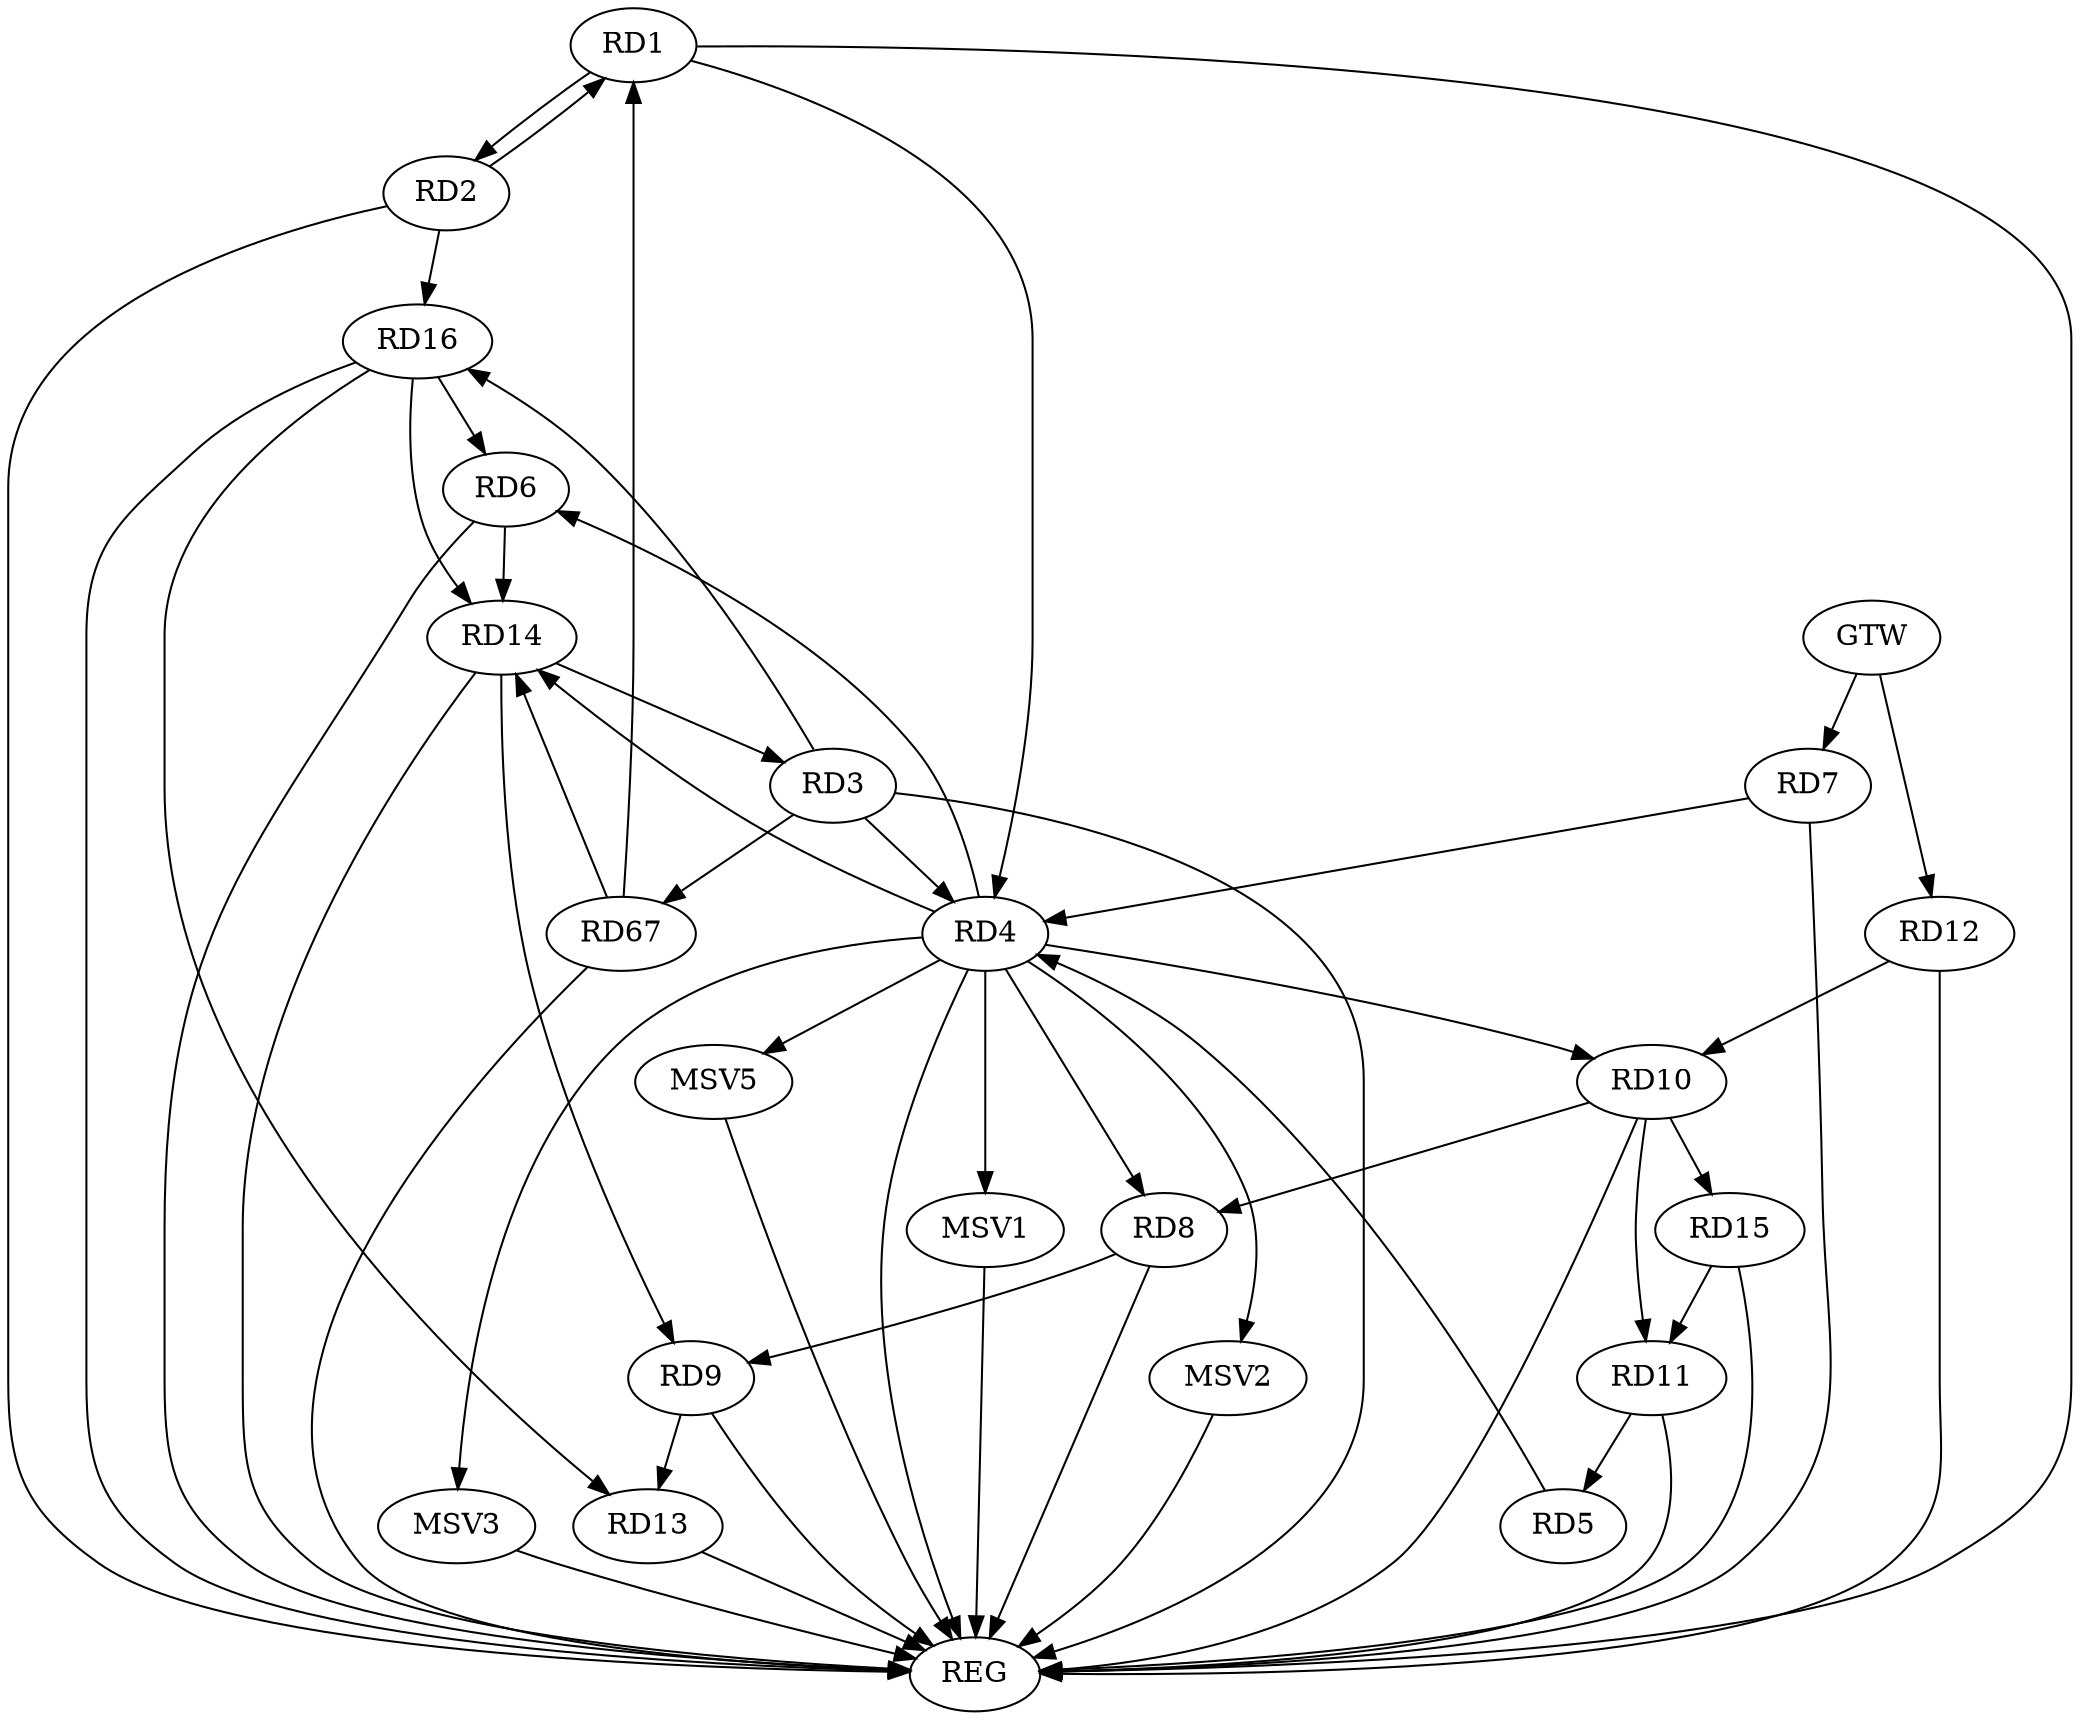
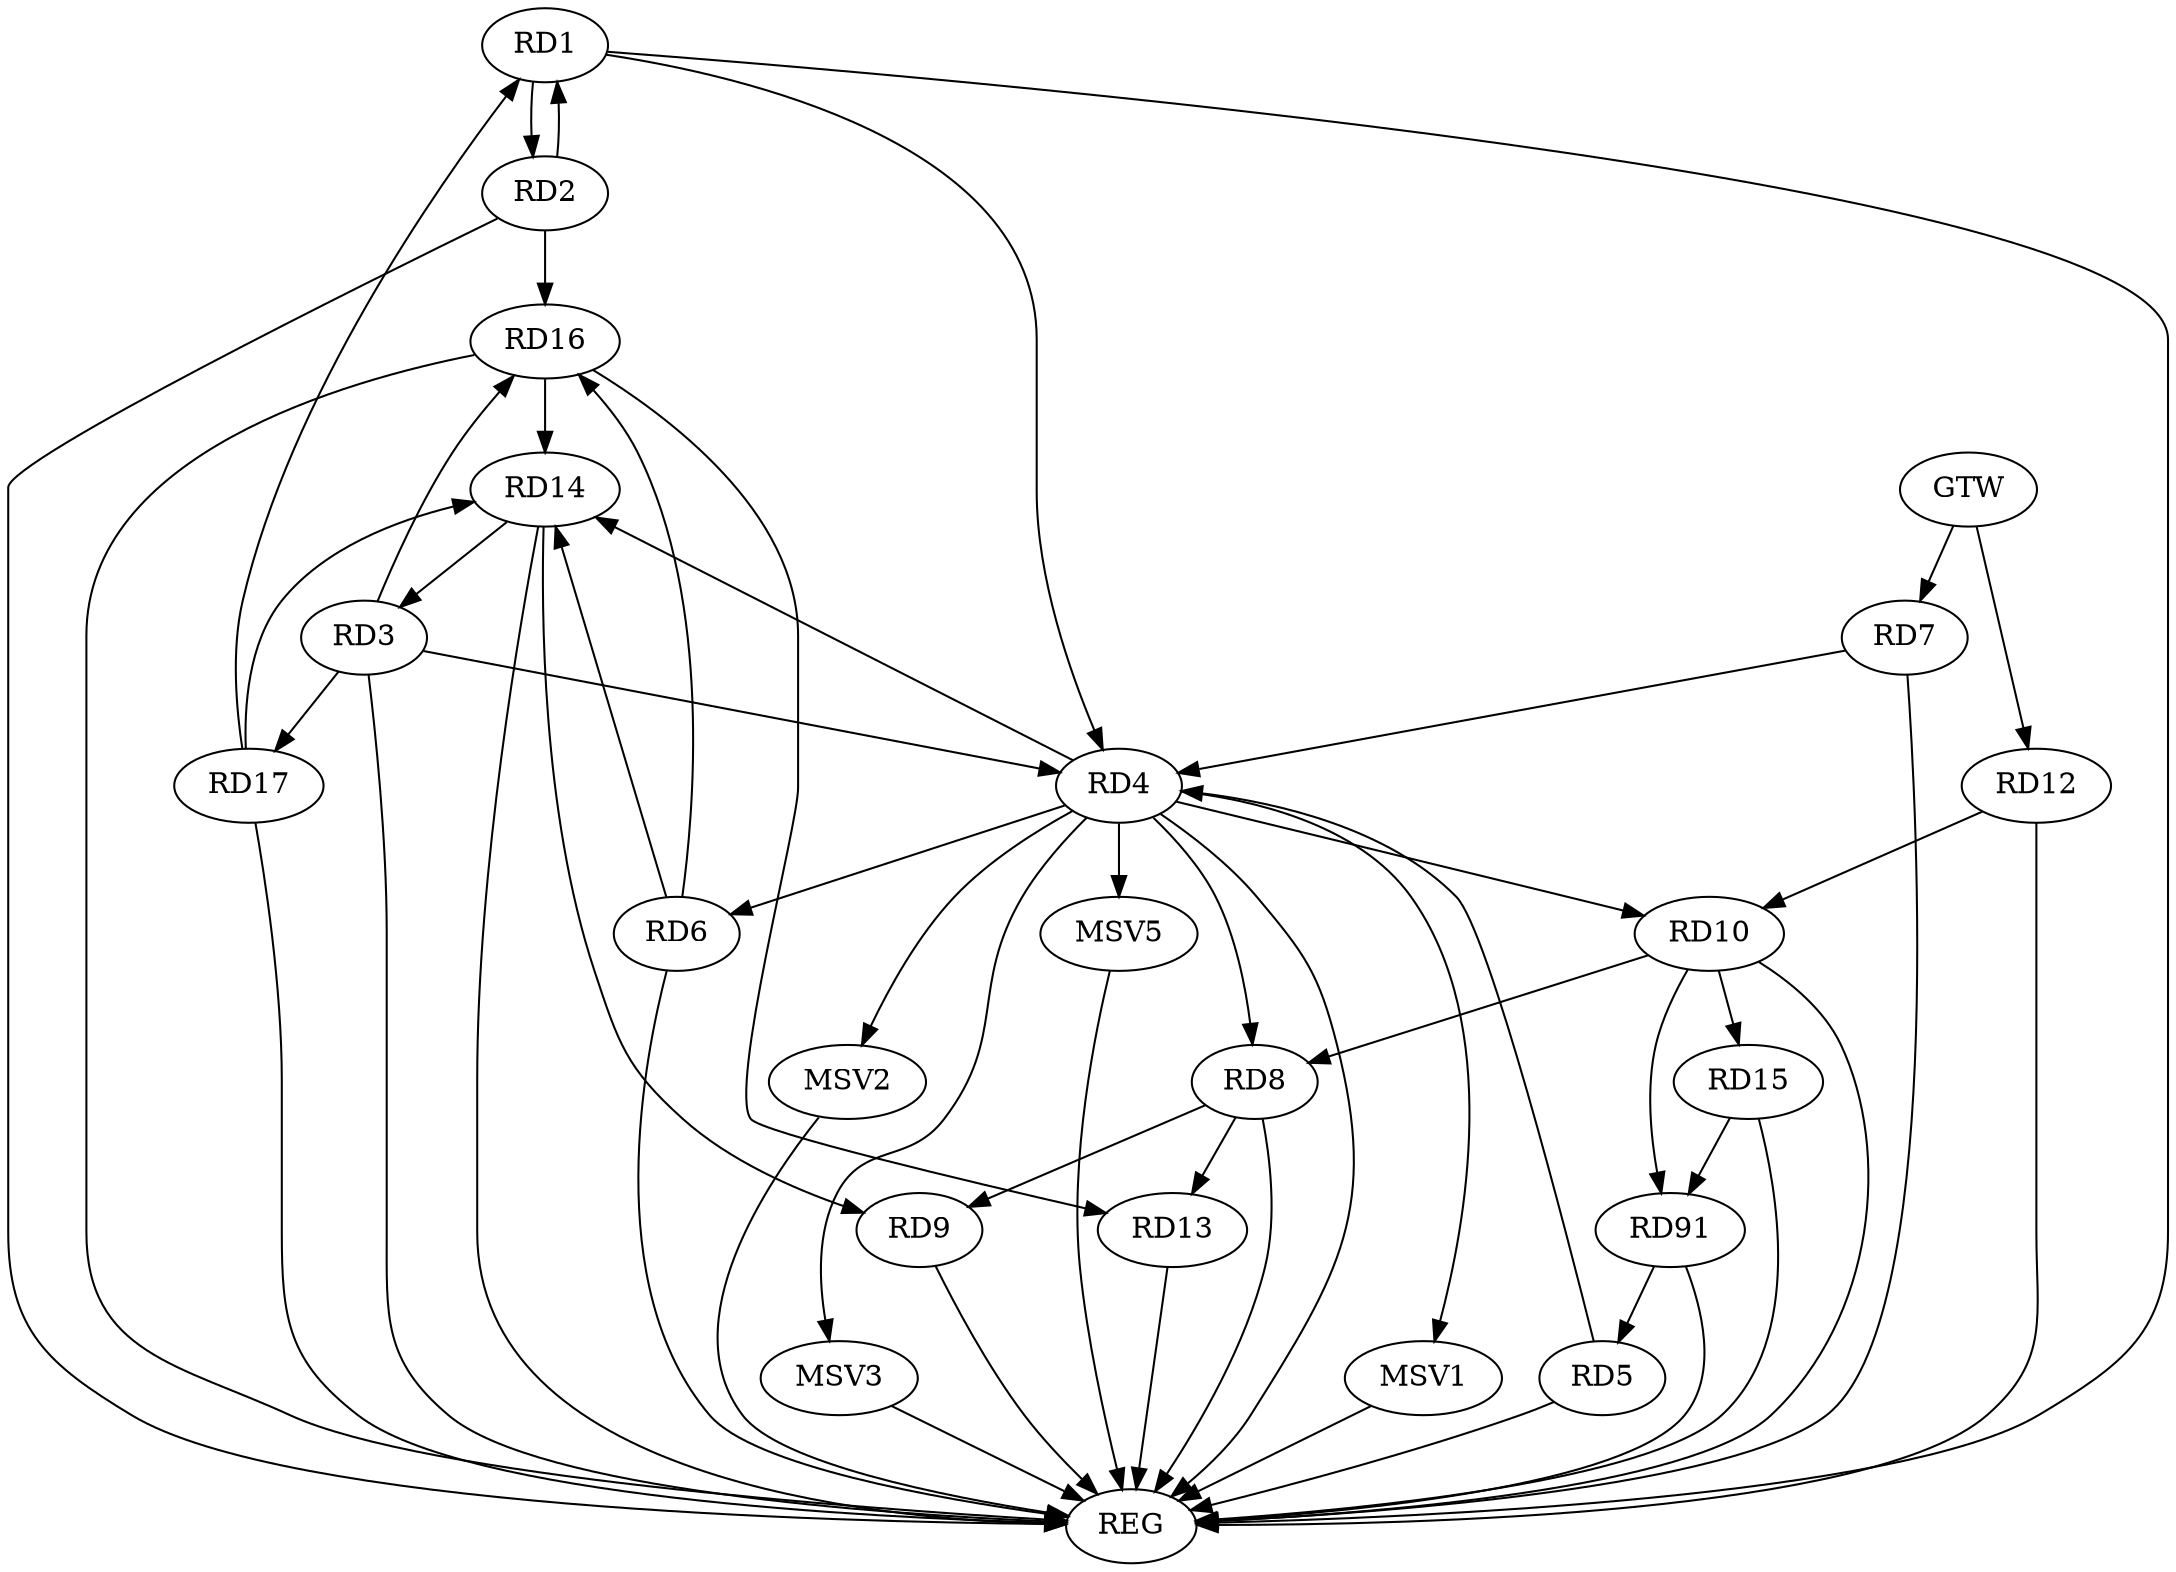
(456, 407) -> (687, 633)
(621, 934) -> (249, 786)
(1652, 1378) -> (1670, 1230)
(673, 1442) -> (1219, 1146)
none -> (1384, 1458)
